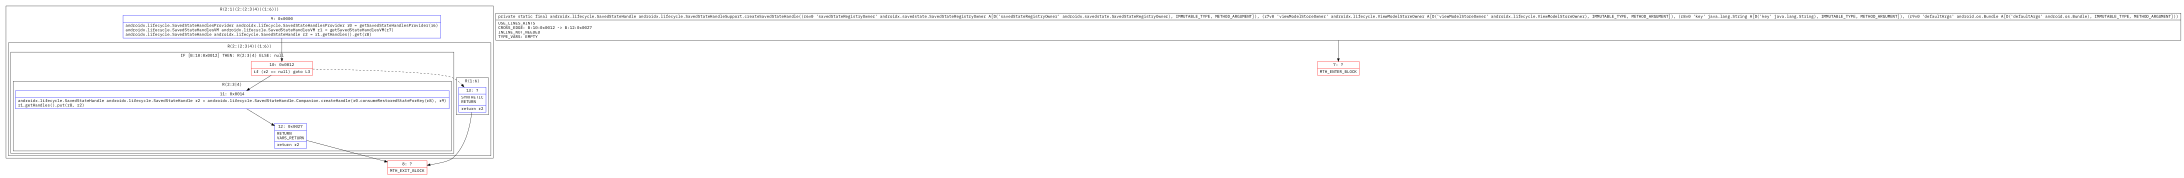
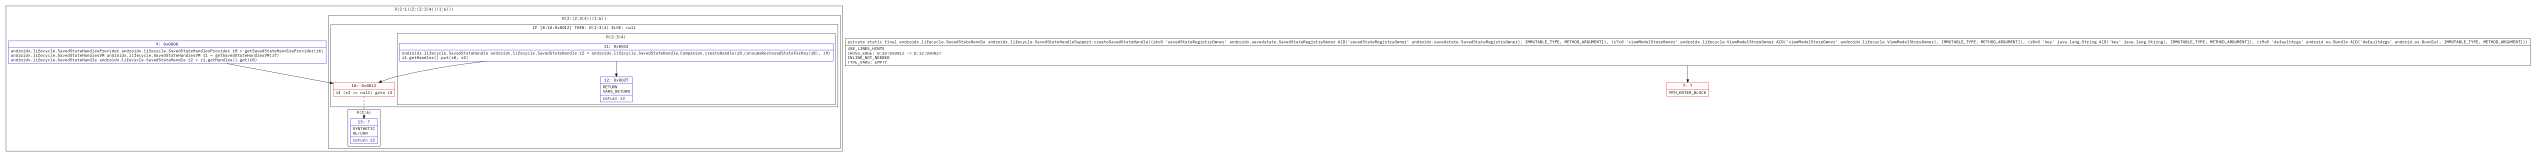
(259, 83) -> (432, 69)
(407, 168) -> none
